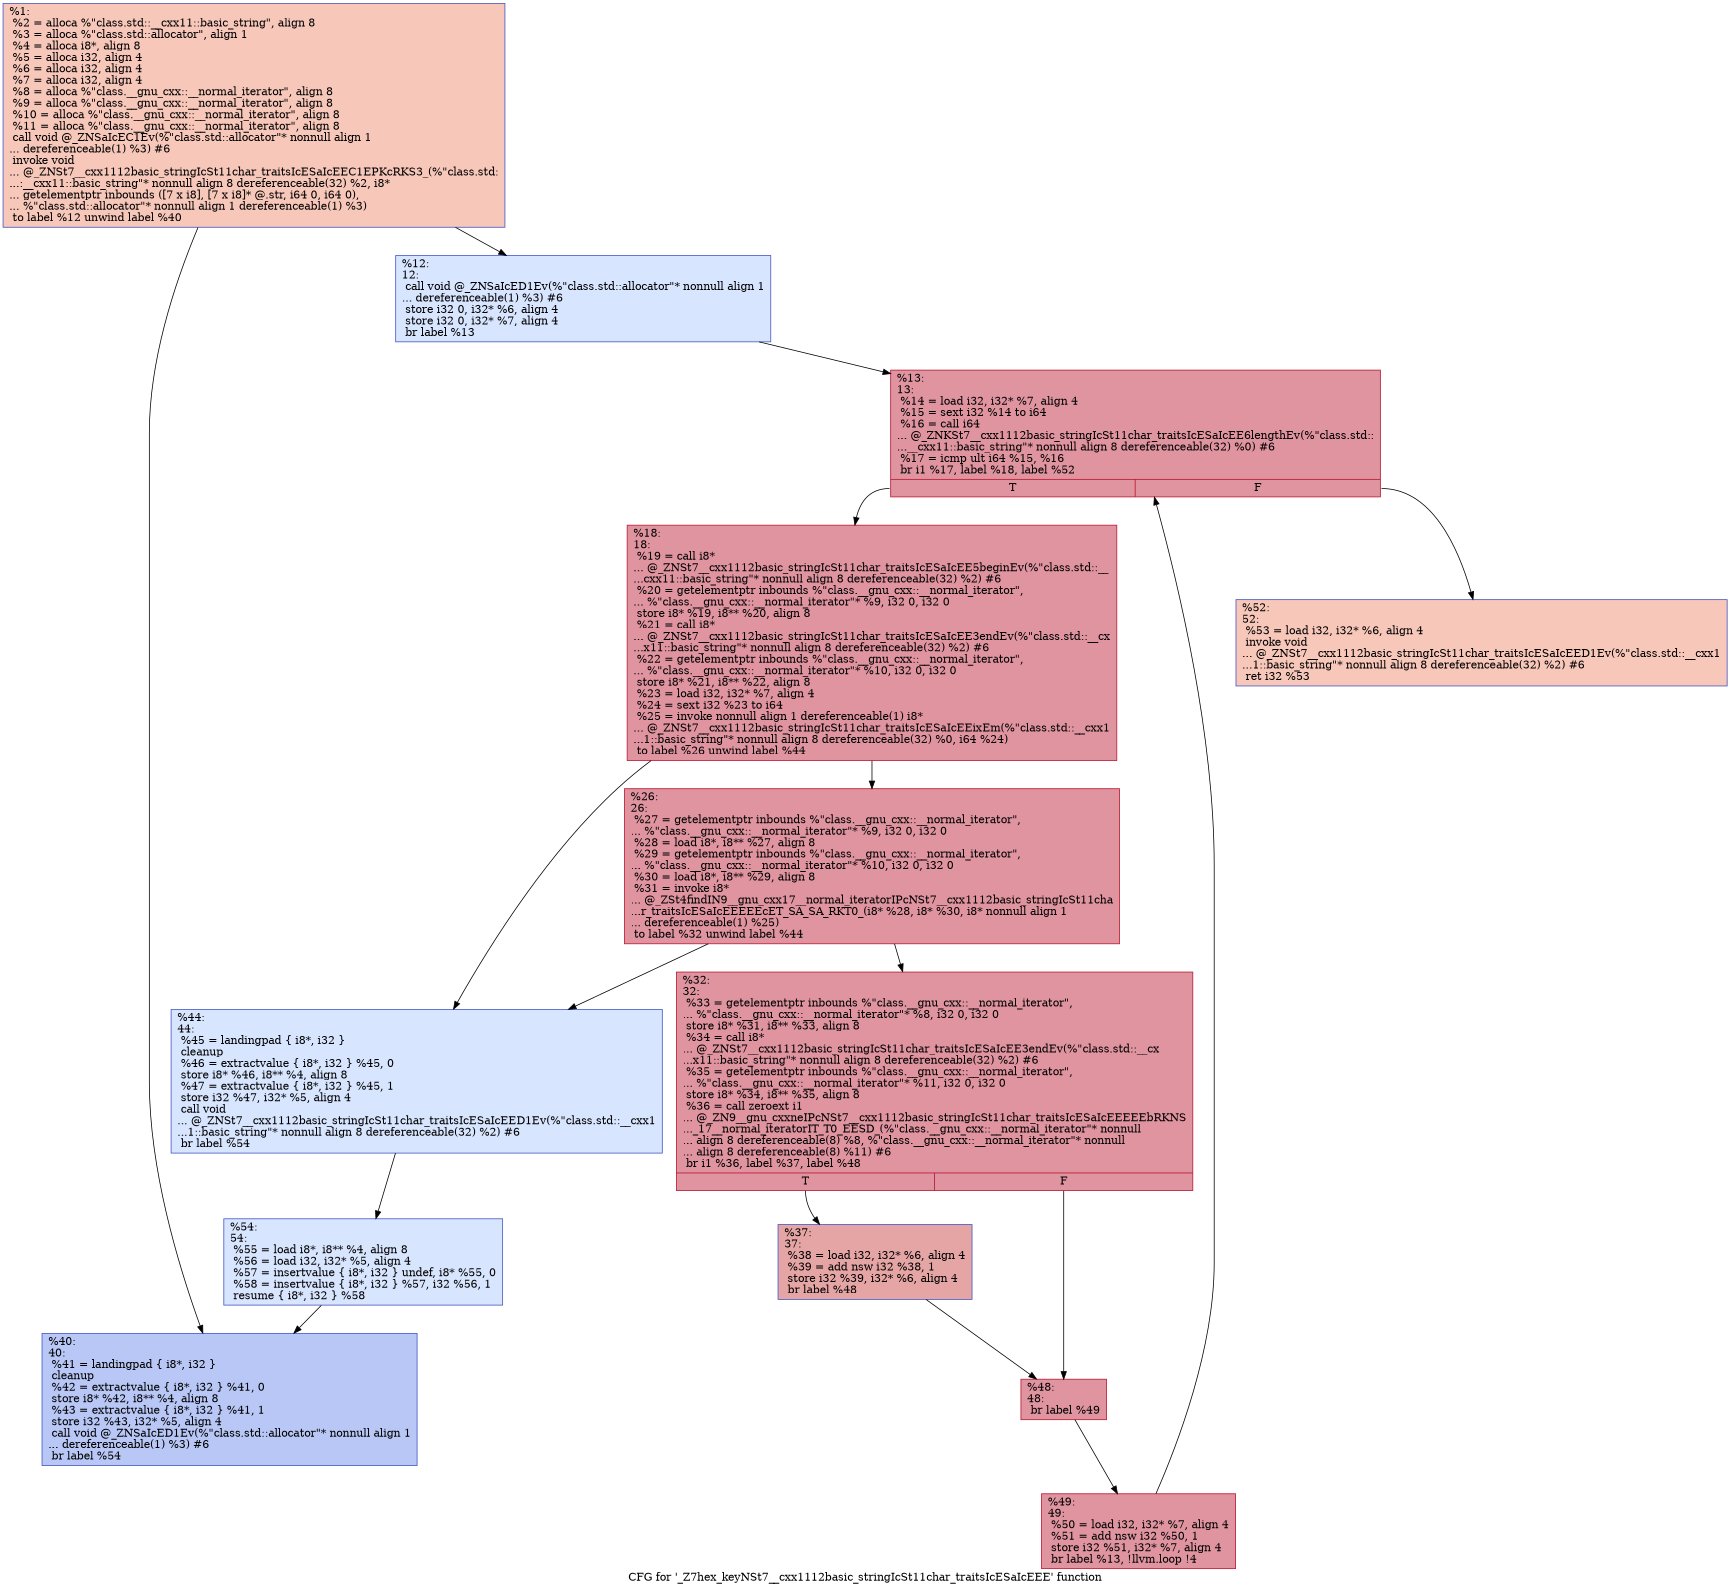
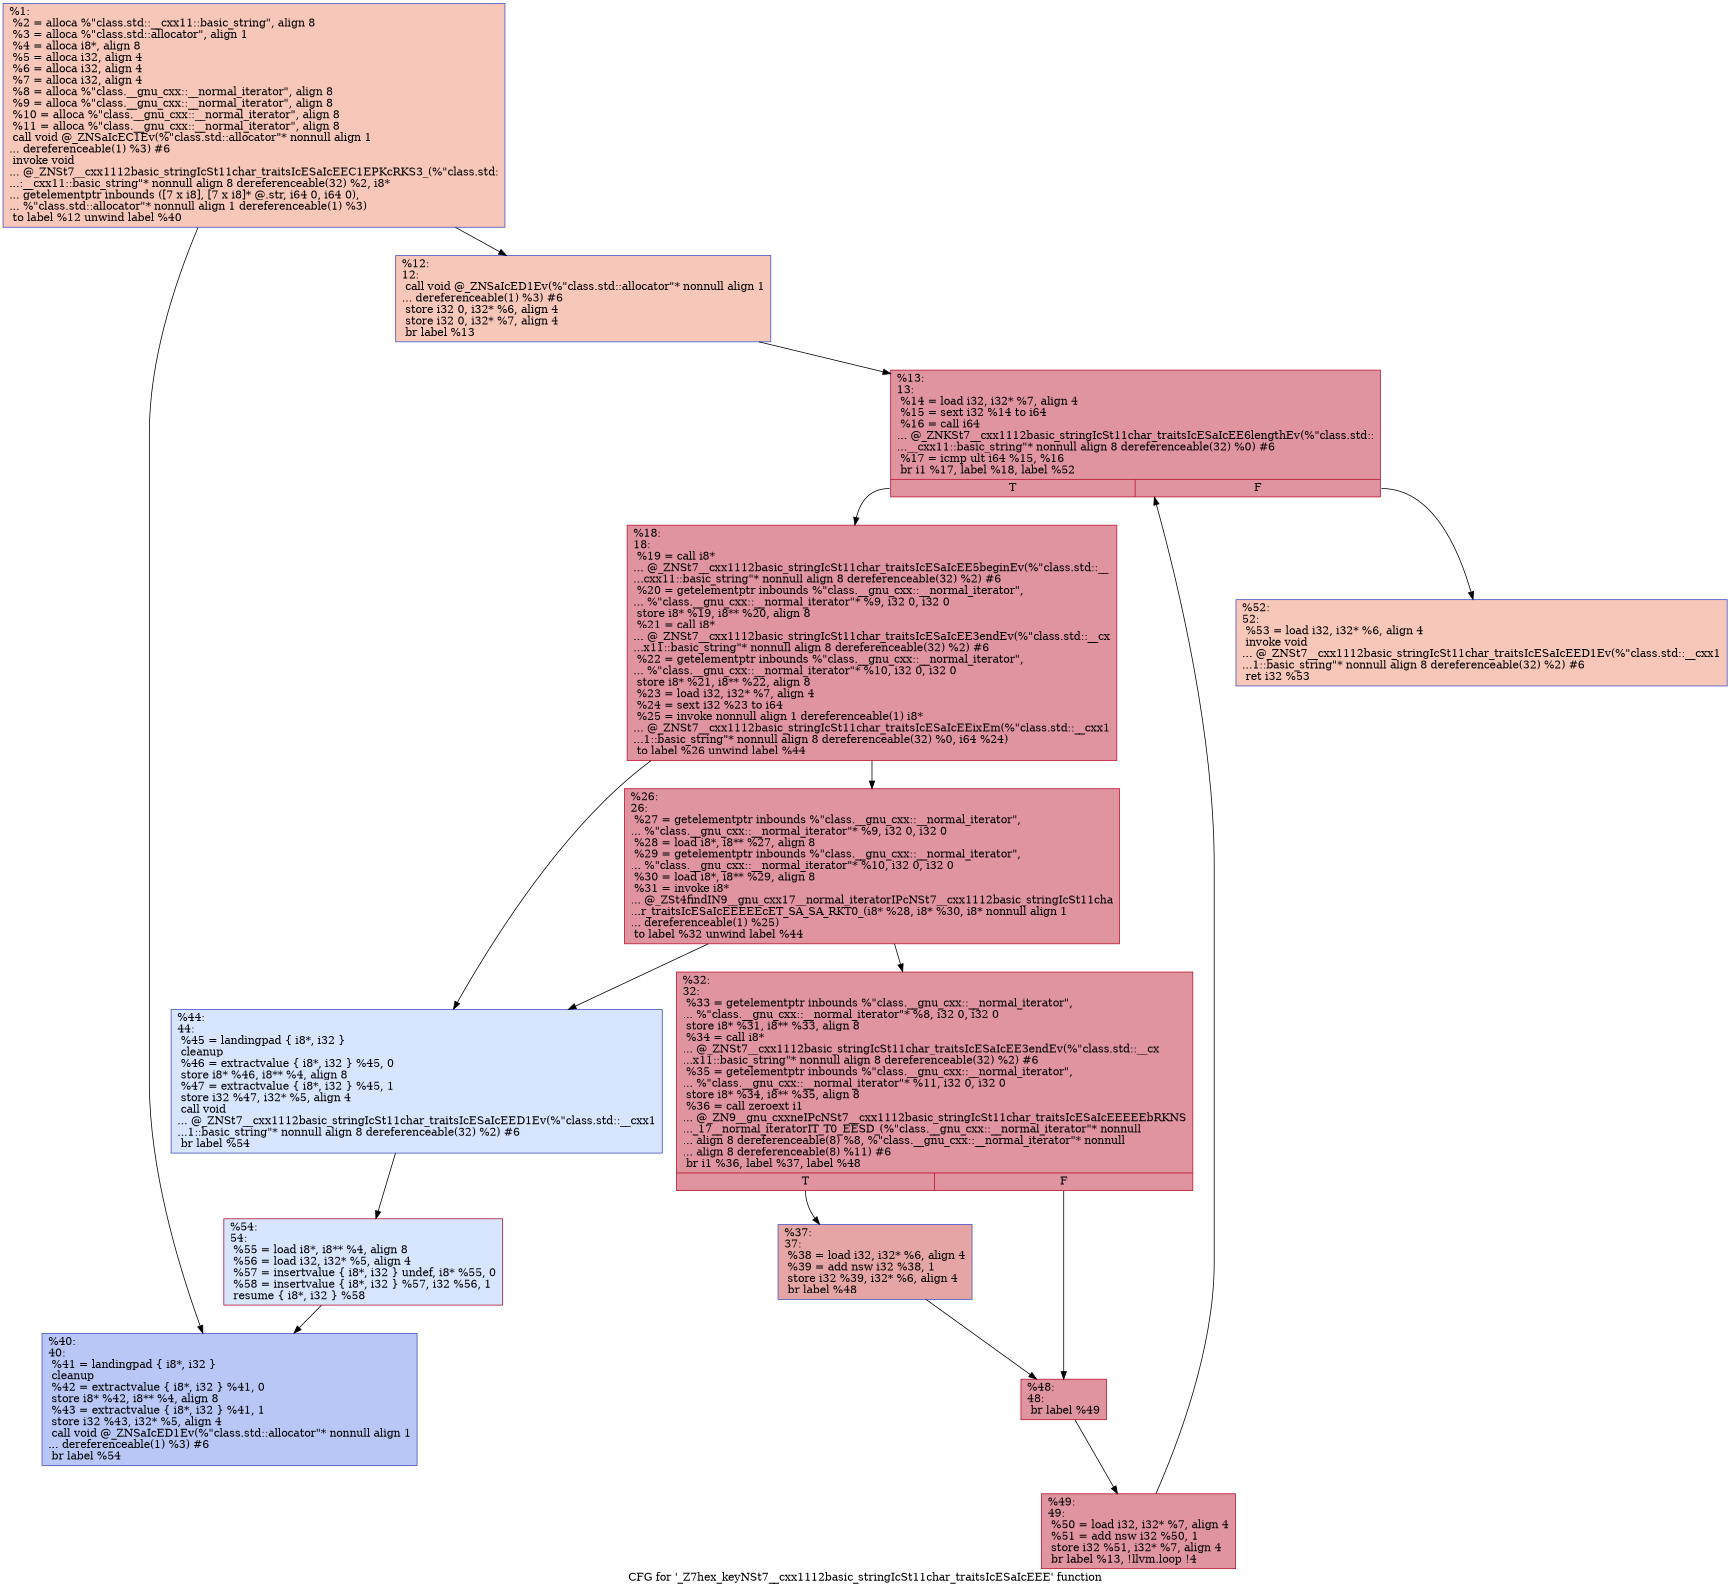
(583, 299) -> (583, 299)
(363, 1262) -> (363, 1262)
